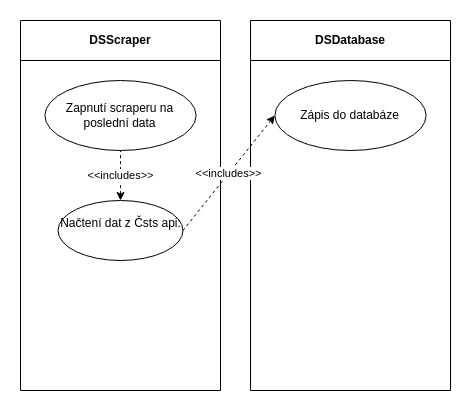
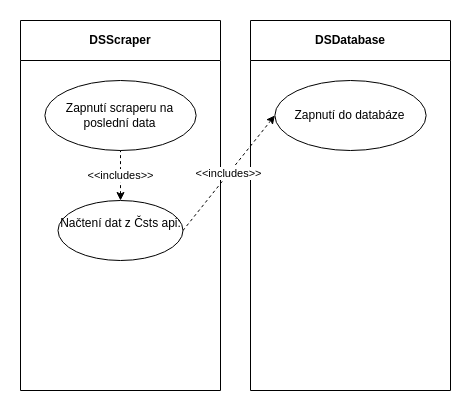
(350, 116) -> (350, 116)
